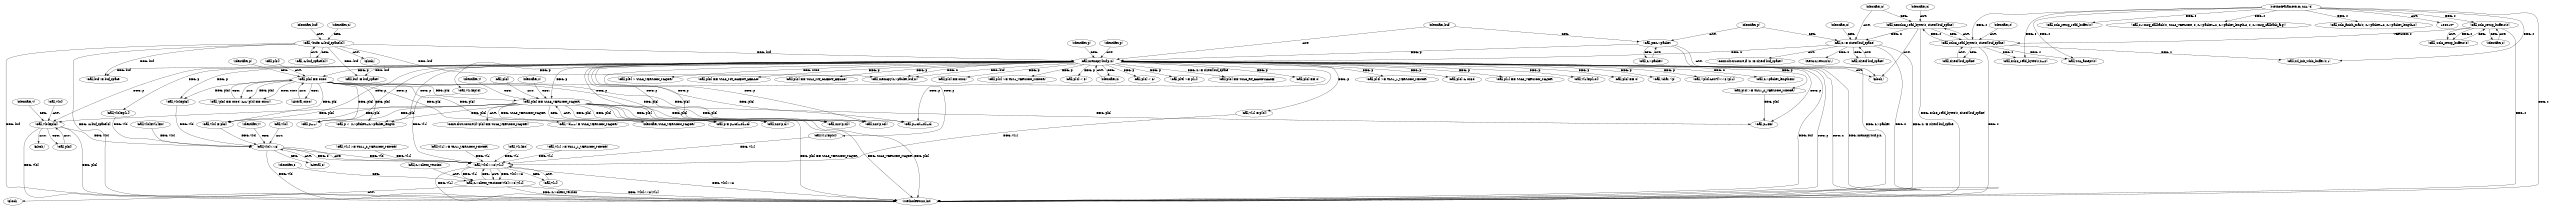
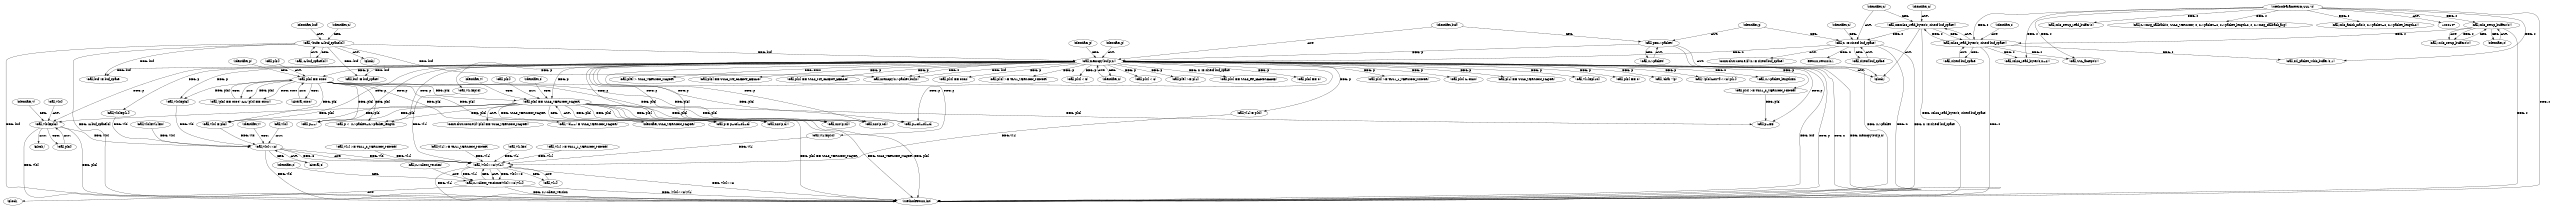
(2403, 34) -> (2401, 34)
(2309, 61) -> (2311, 61)
